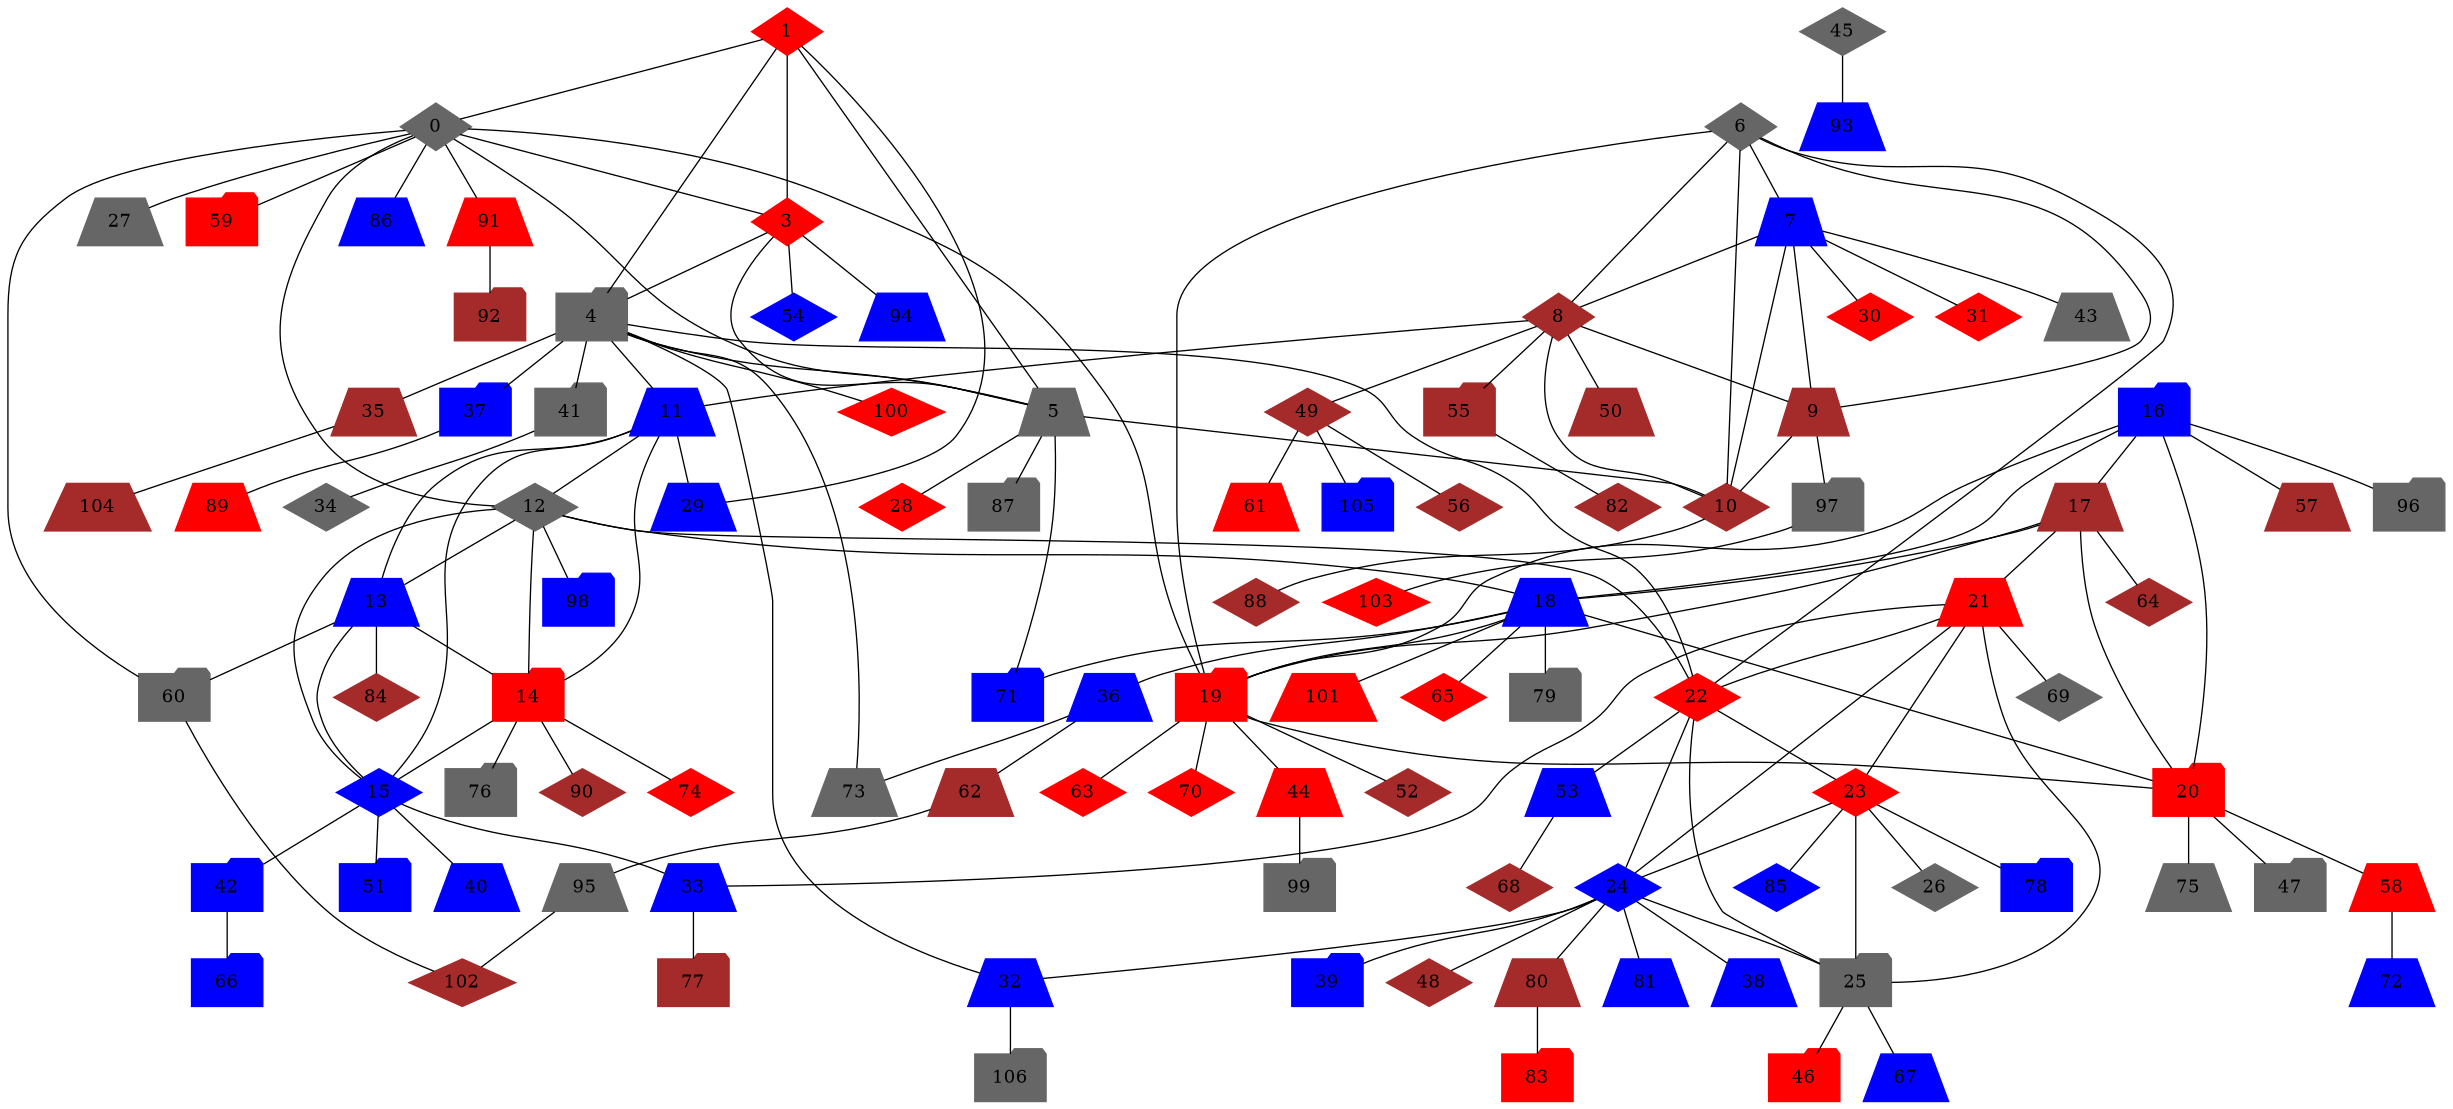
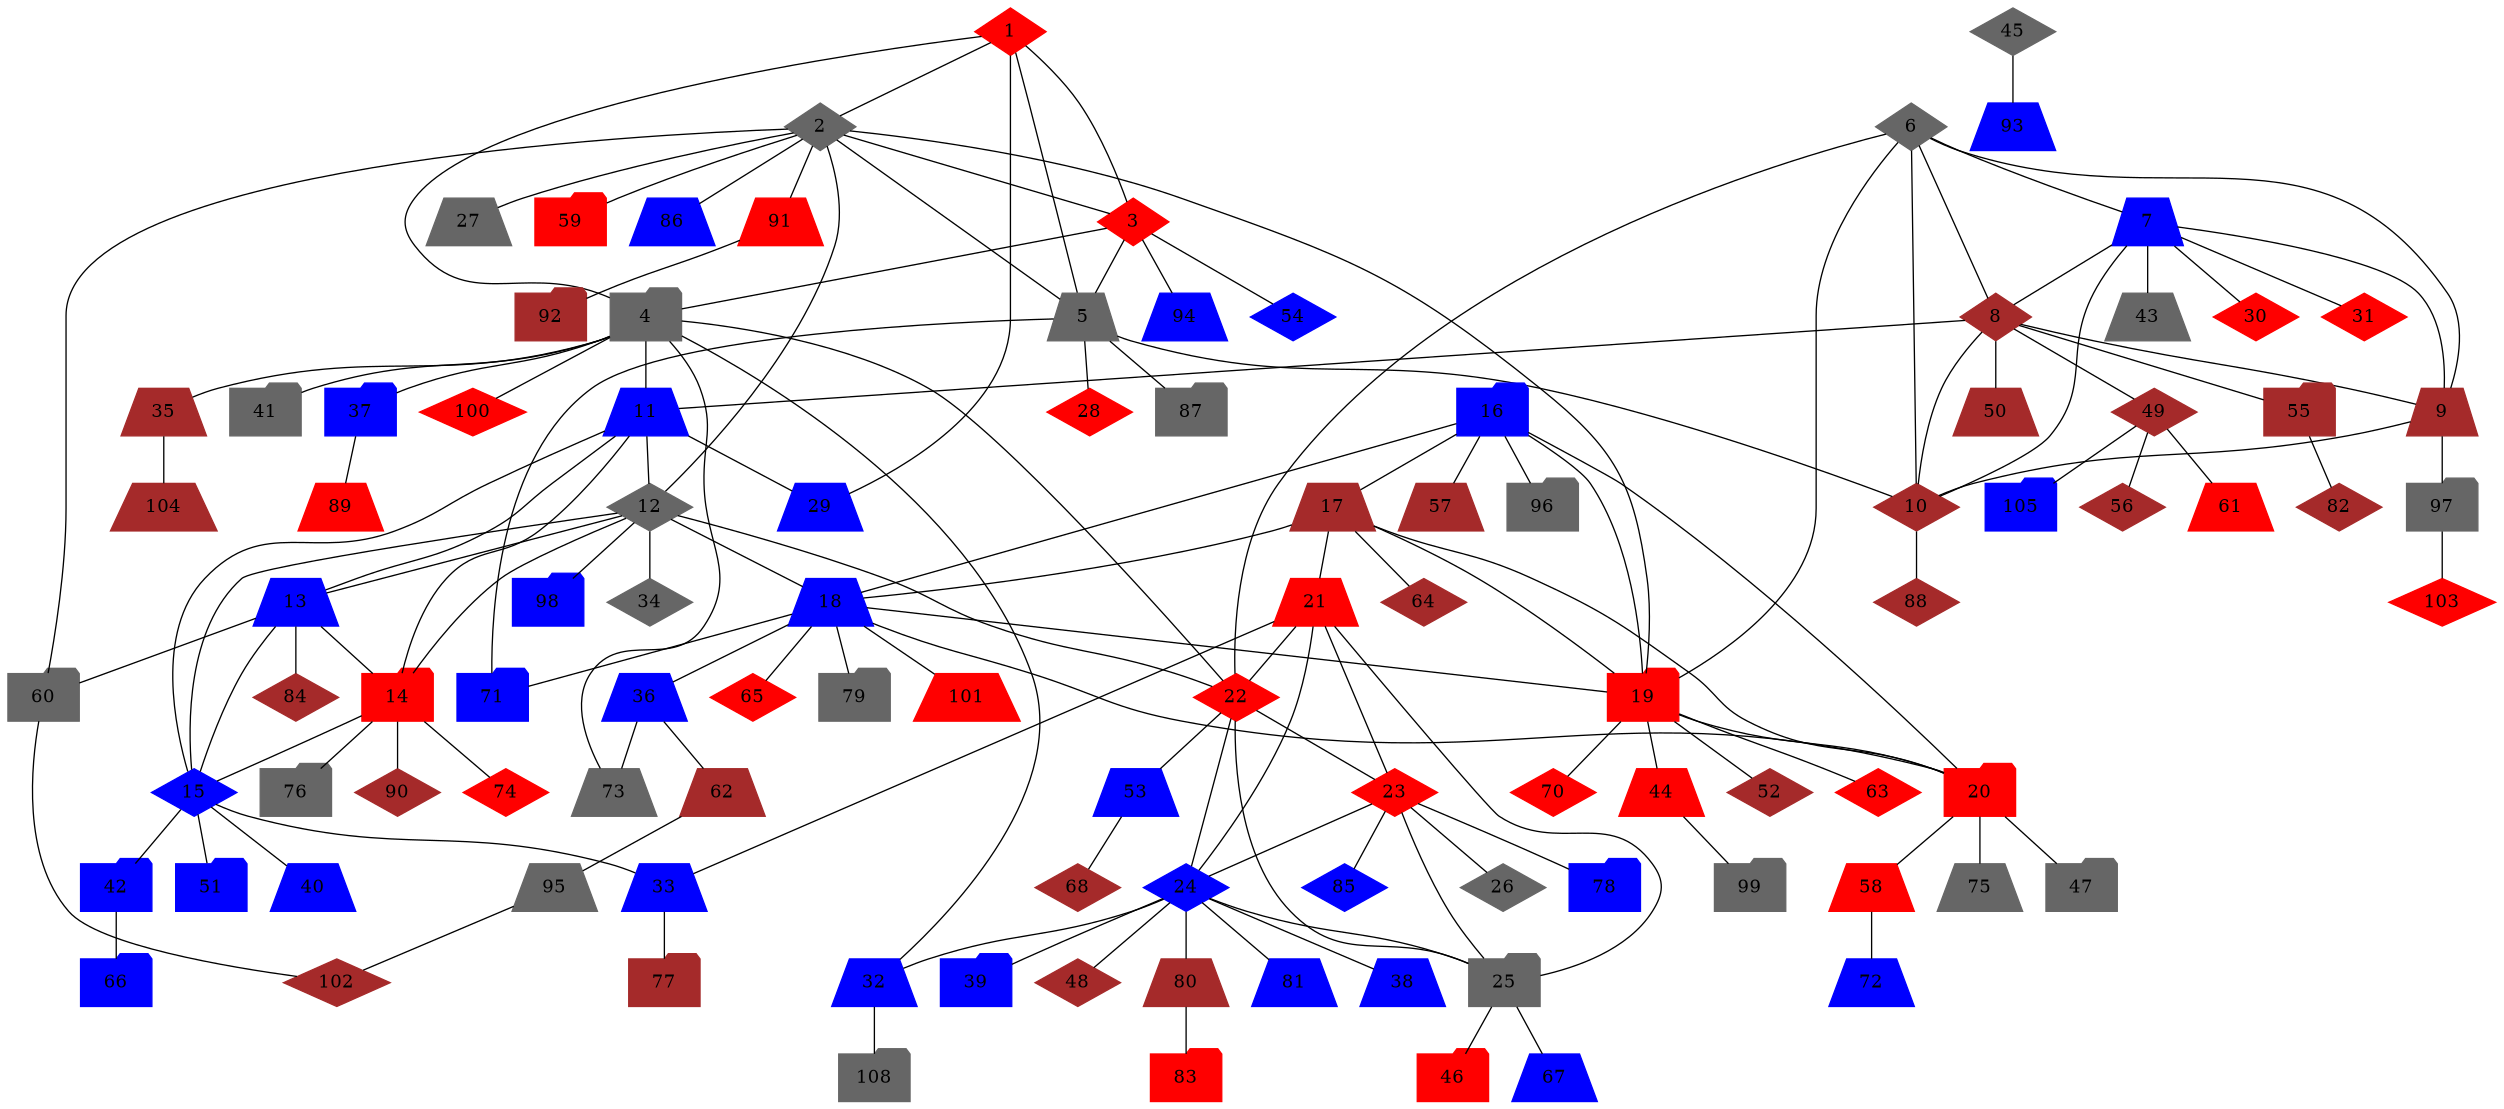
(436, 127) -> (820, 127)
(827, 371) -> none
(443, 465) -> (650, 555)
(2059, 697) -> none
(1010, 1078) -> (874, 1078)
